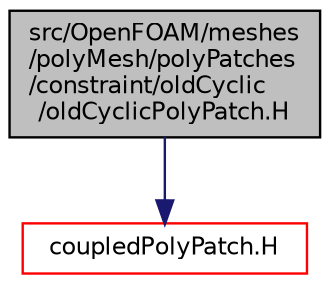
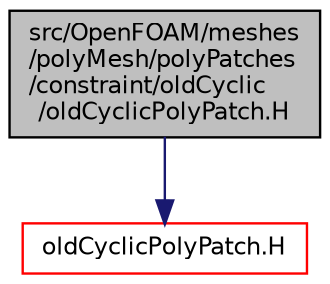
(165, 248) -> (165, 248)
